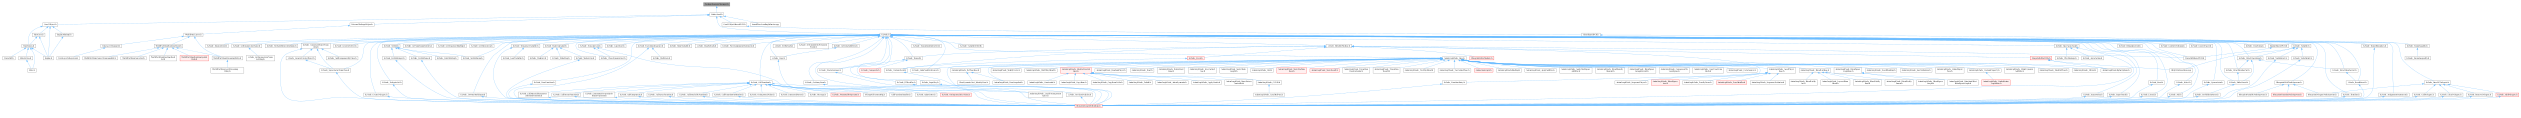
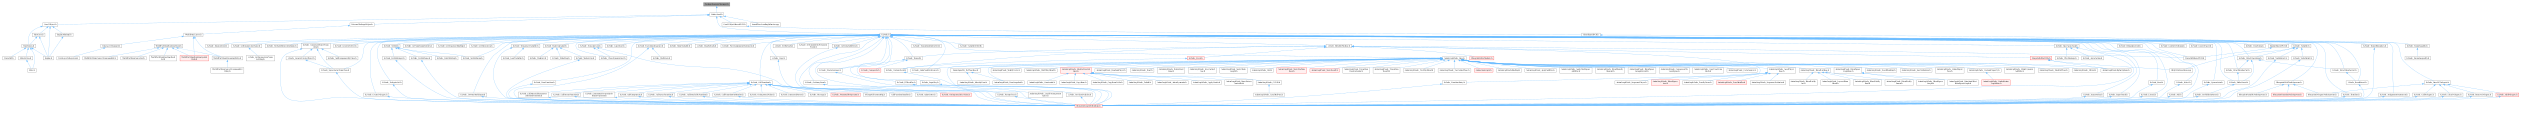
(180, 41) -> (194, 47)
(809, 52) -> (991, 95)
(227, 70) -> (227, 70)
(966, 70) -> (966, 70)
(973, 83) -> (973, 83)
(901, 88) -> (709, 88)
none -> (1007, 95)
